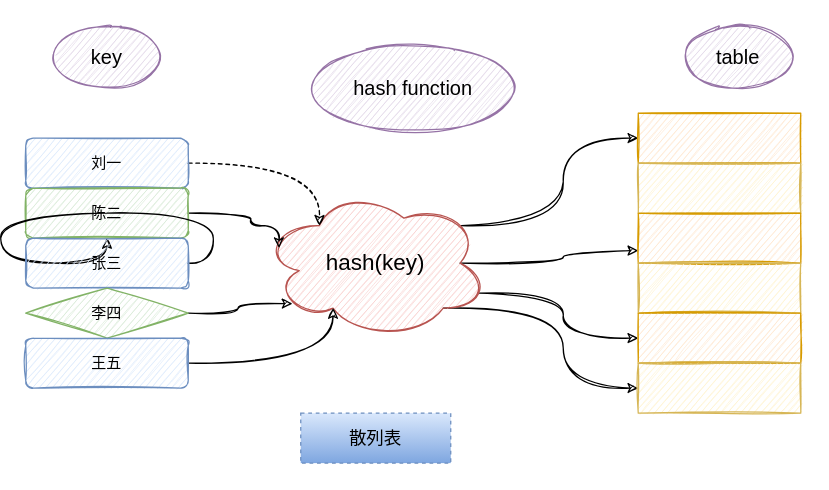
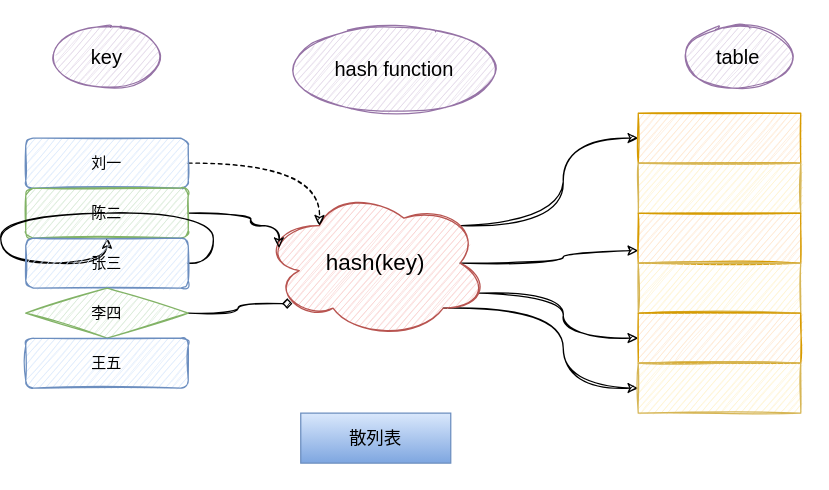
(413, 88) -> (394, 69)
(282, 304) -> (281, 304)
(271, 357) -> none
(376, 438) -> (376, 438)
